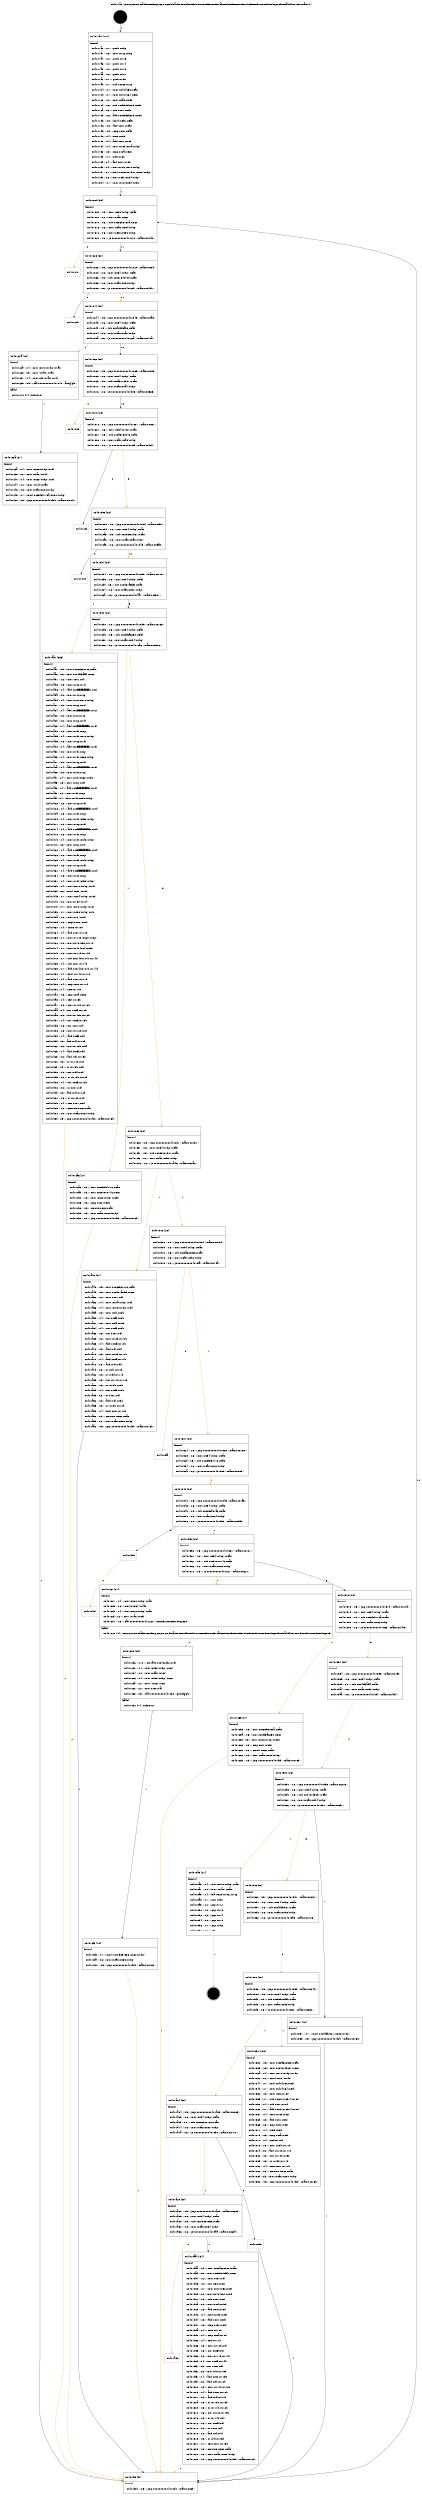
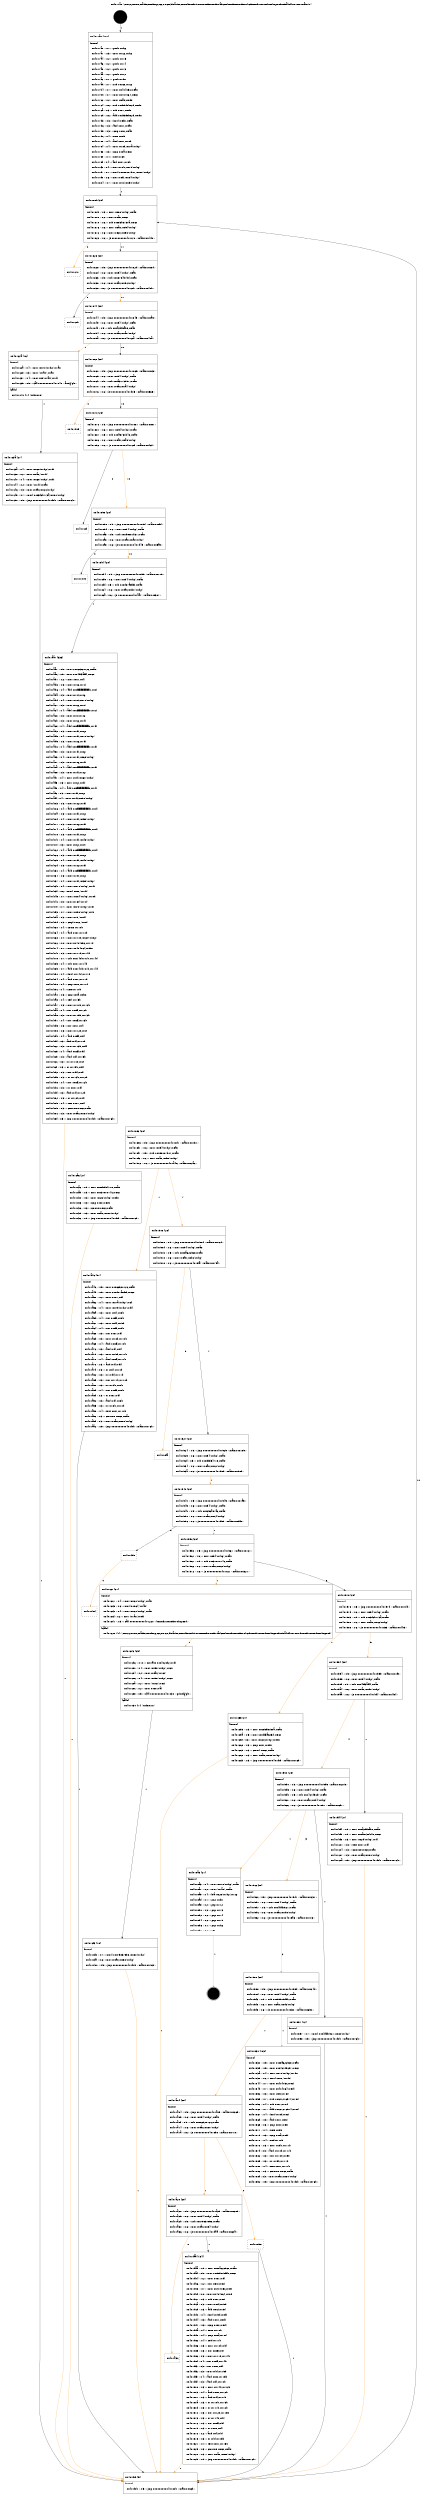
(128, 479) -> (128, 479)
(81, 625) -> (81, 625)
(128, 629) -> none
(199, 1350) -> (199, 1350)
none -> (365, 1839)
(240, 2186) -> (240, 2186)
